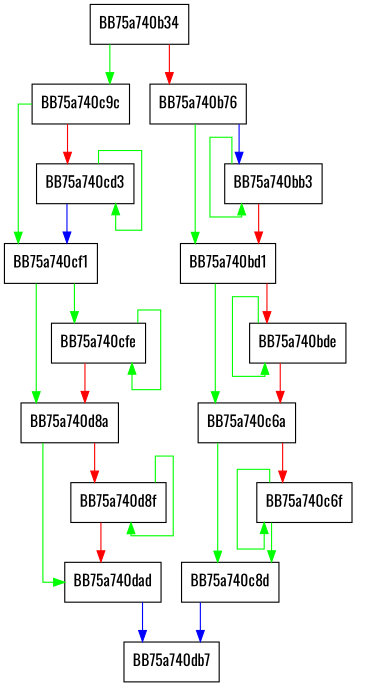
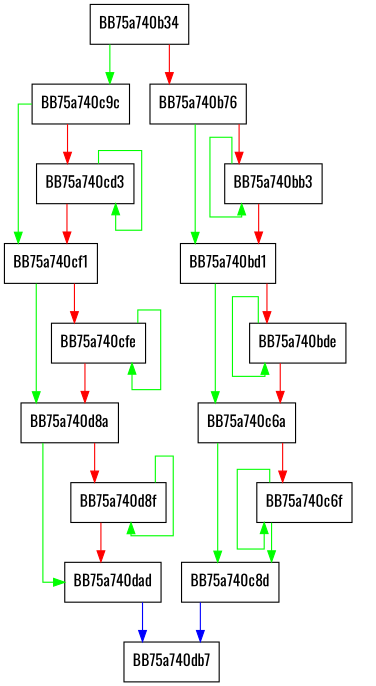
(239, 138) -> (239, 138)
(67, 218) -> (67, 218)
(74, 298) -> (74, 298)
